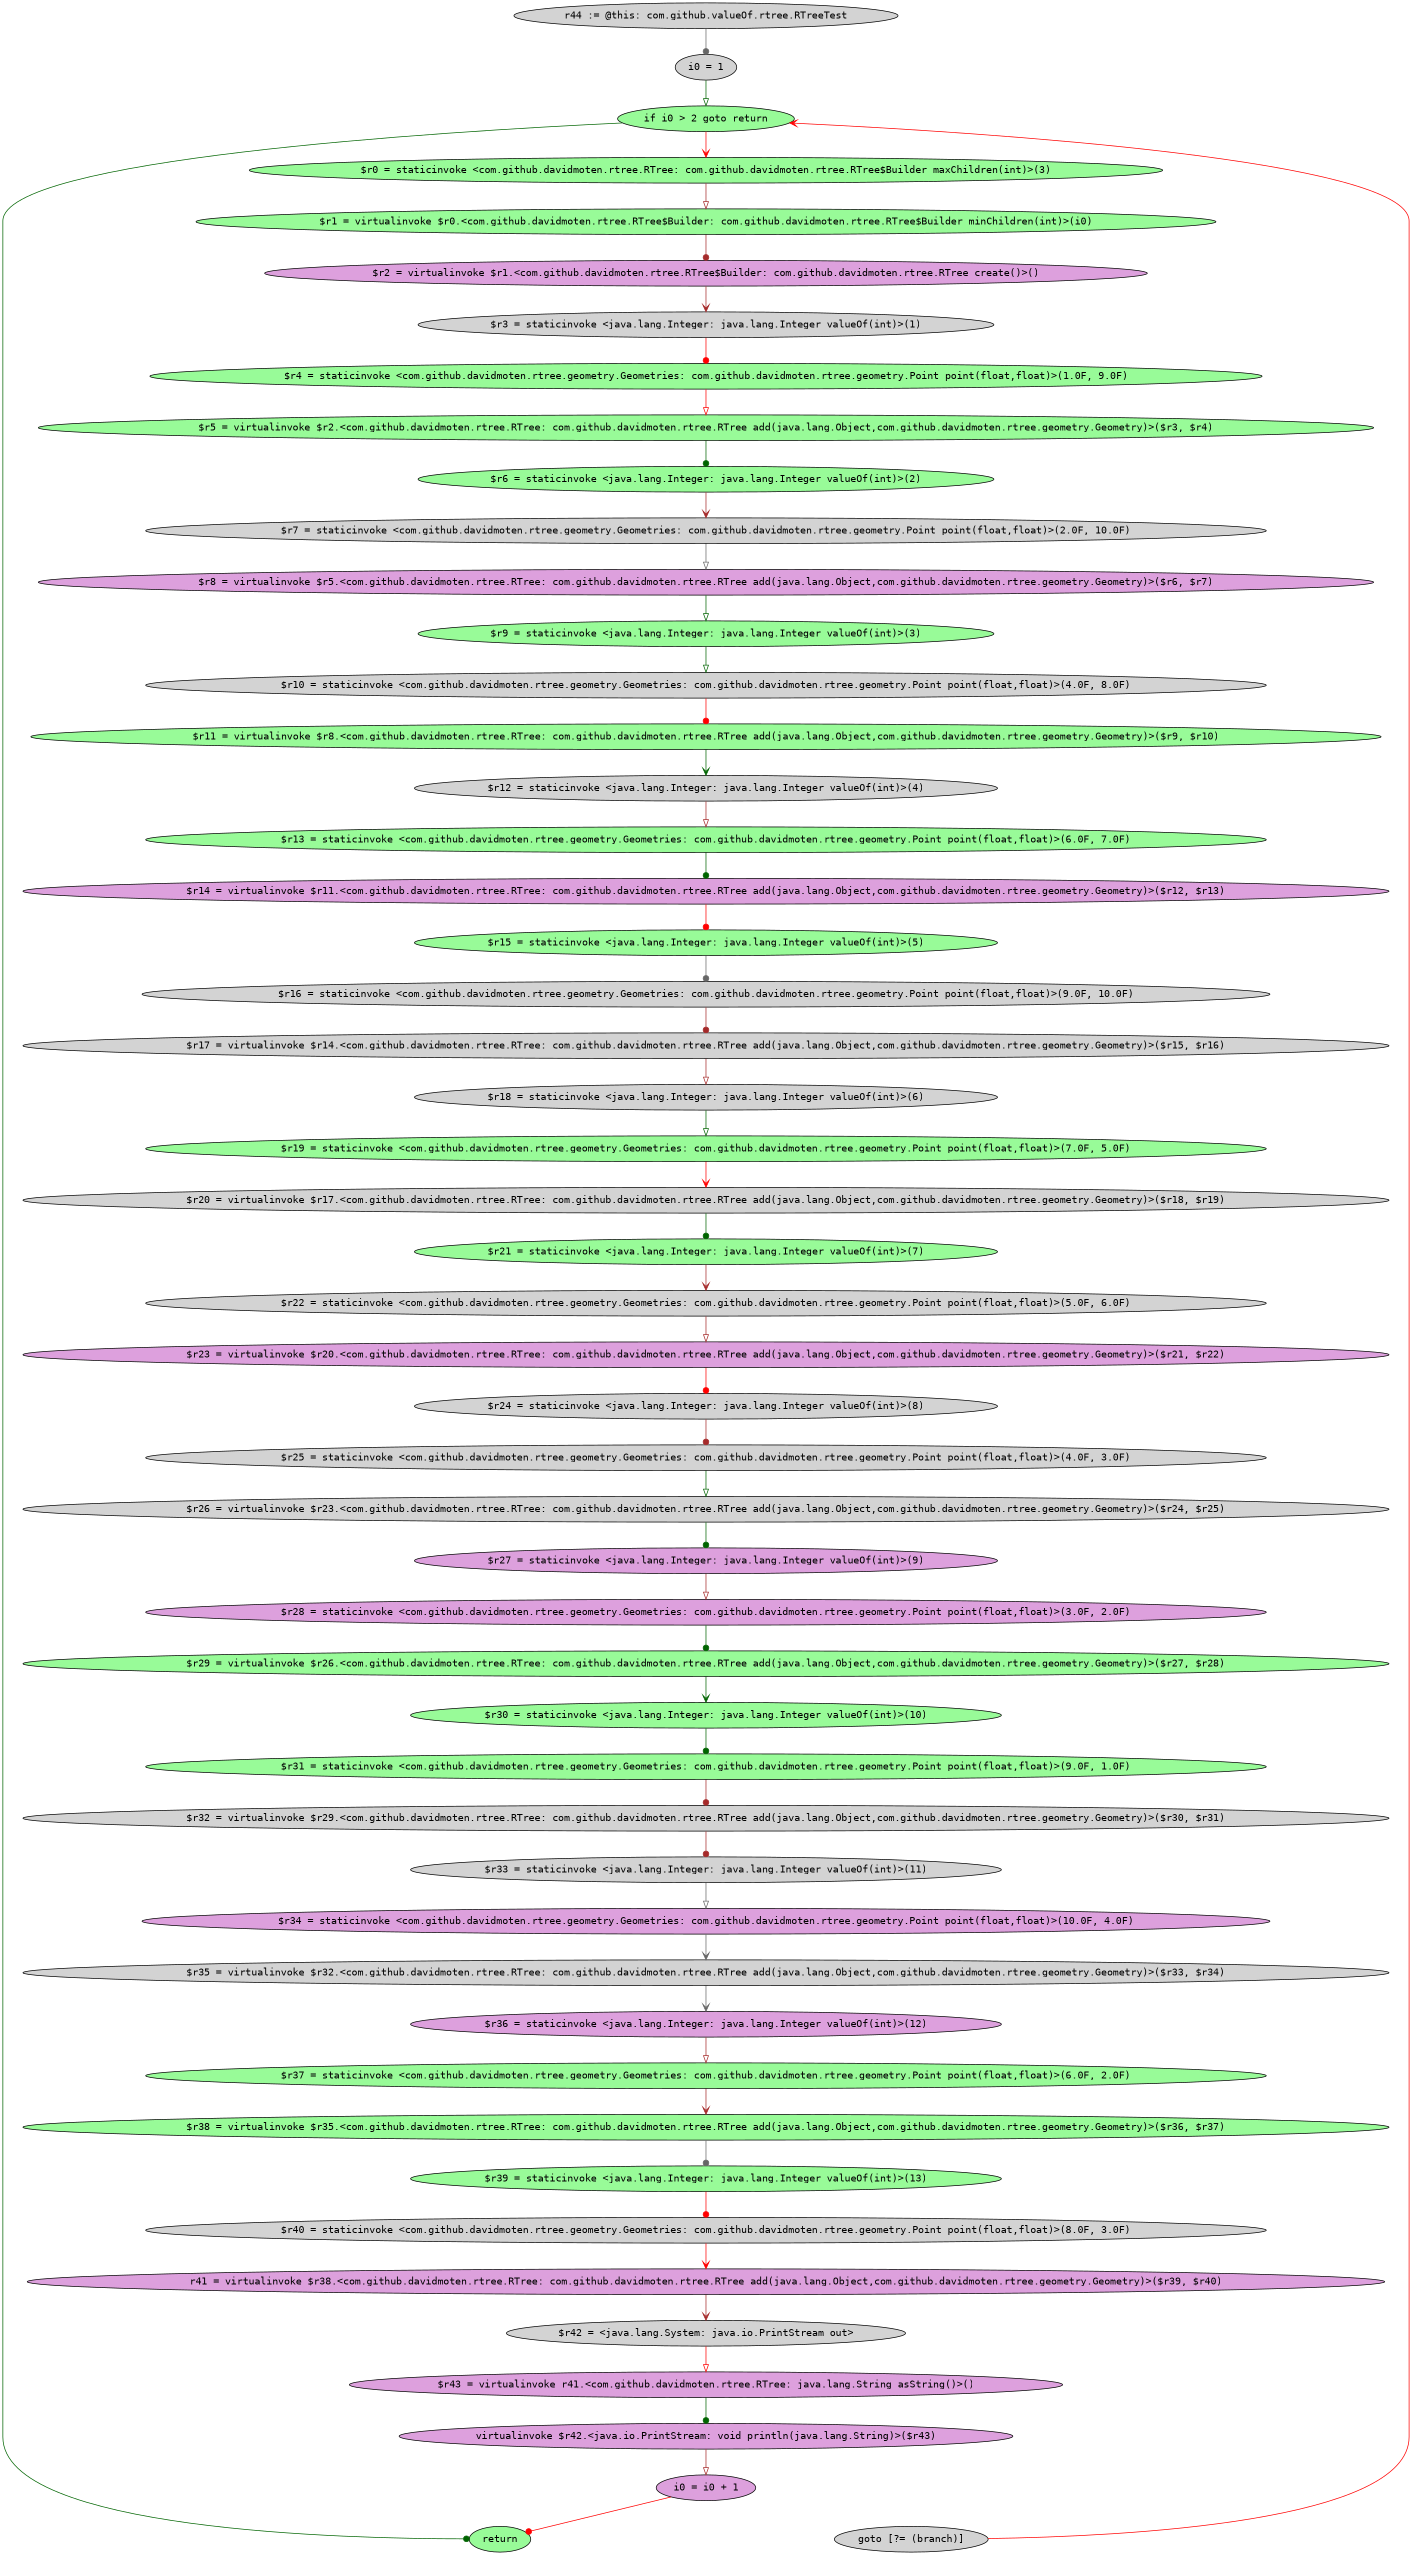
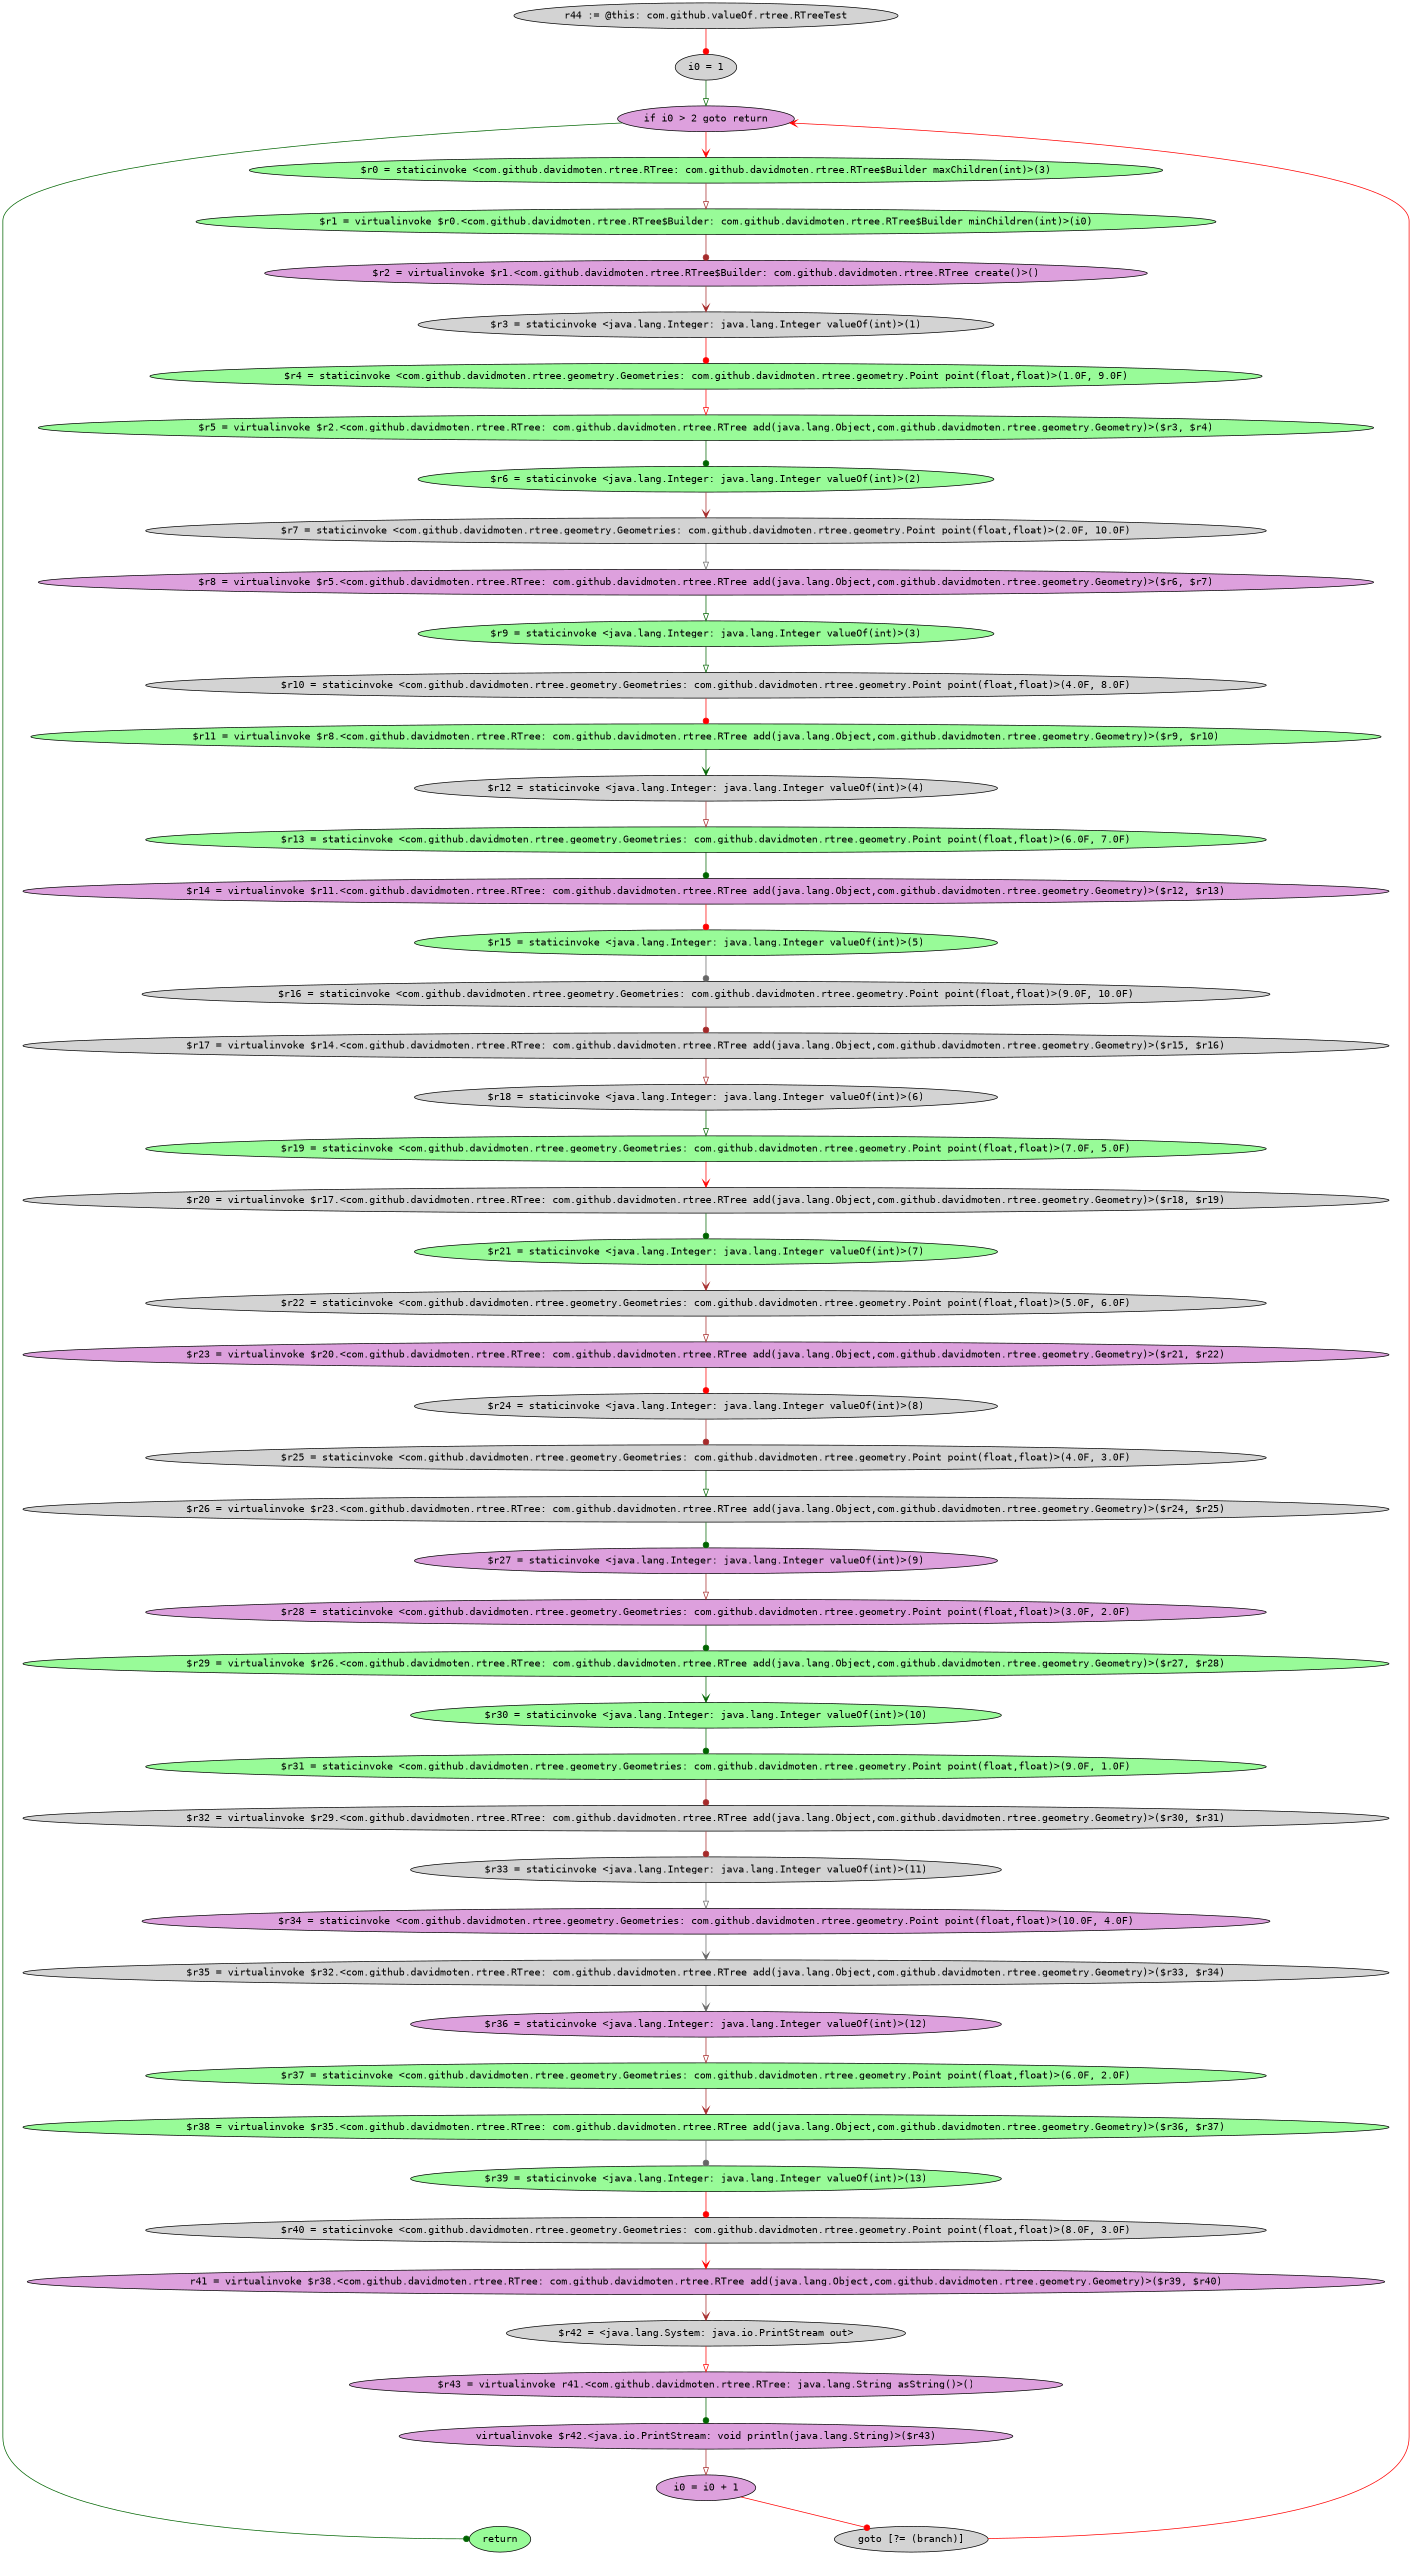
(706, 39) -> (706, 39)
(706, 119) -> (706, 119)
(601, 2514) -> (802, 2512)
